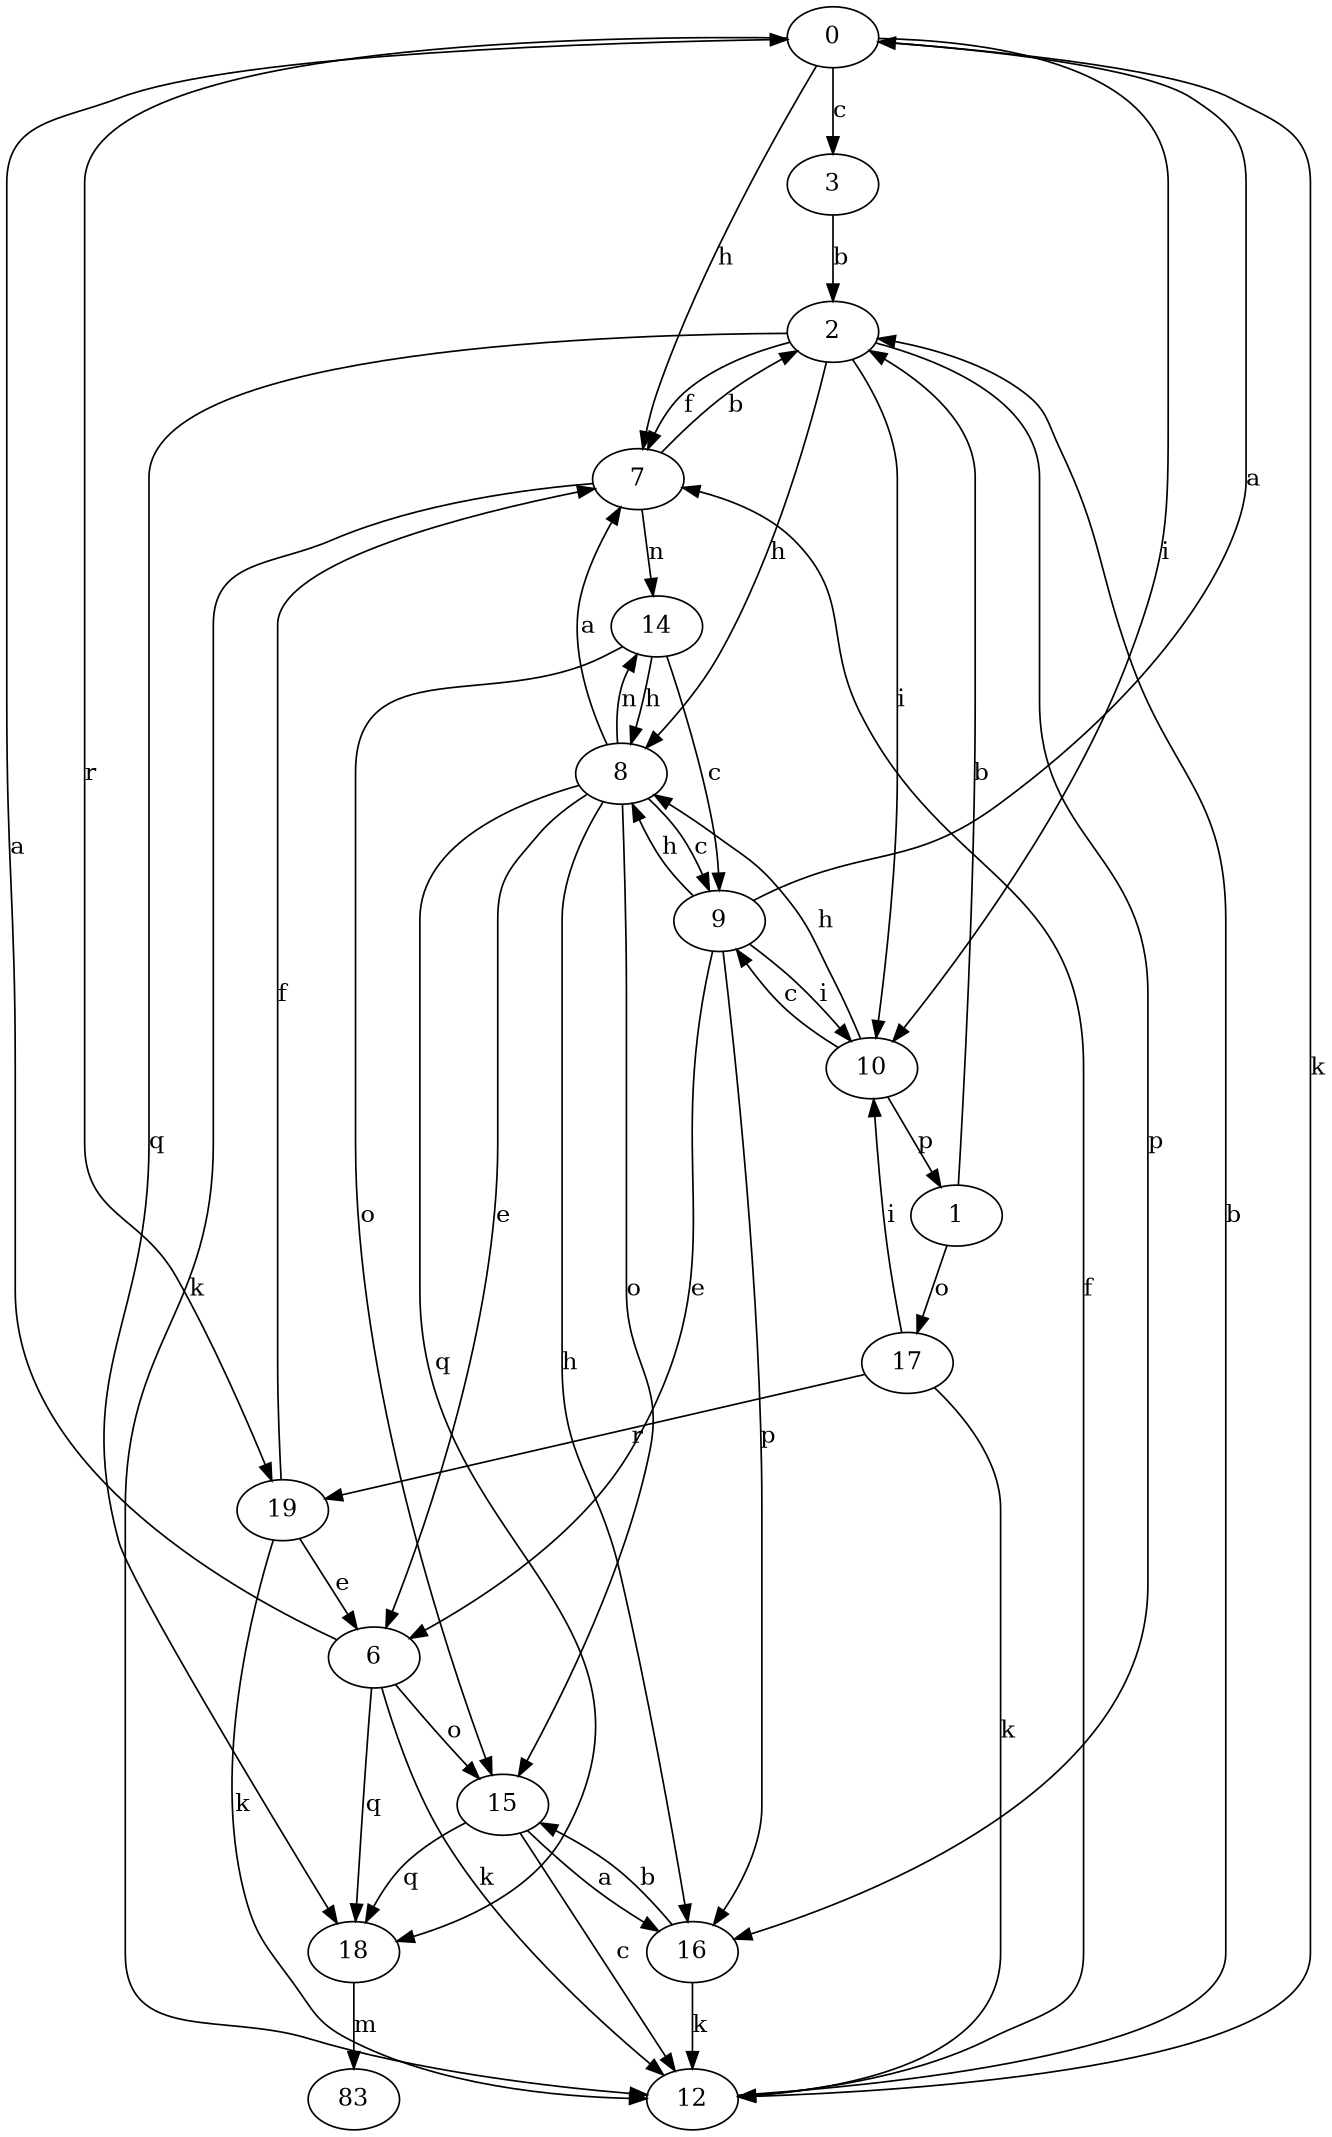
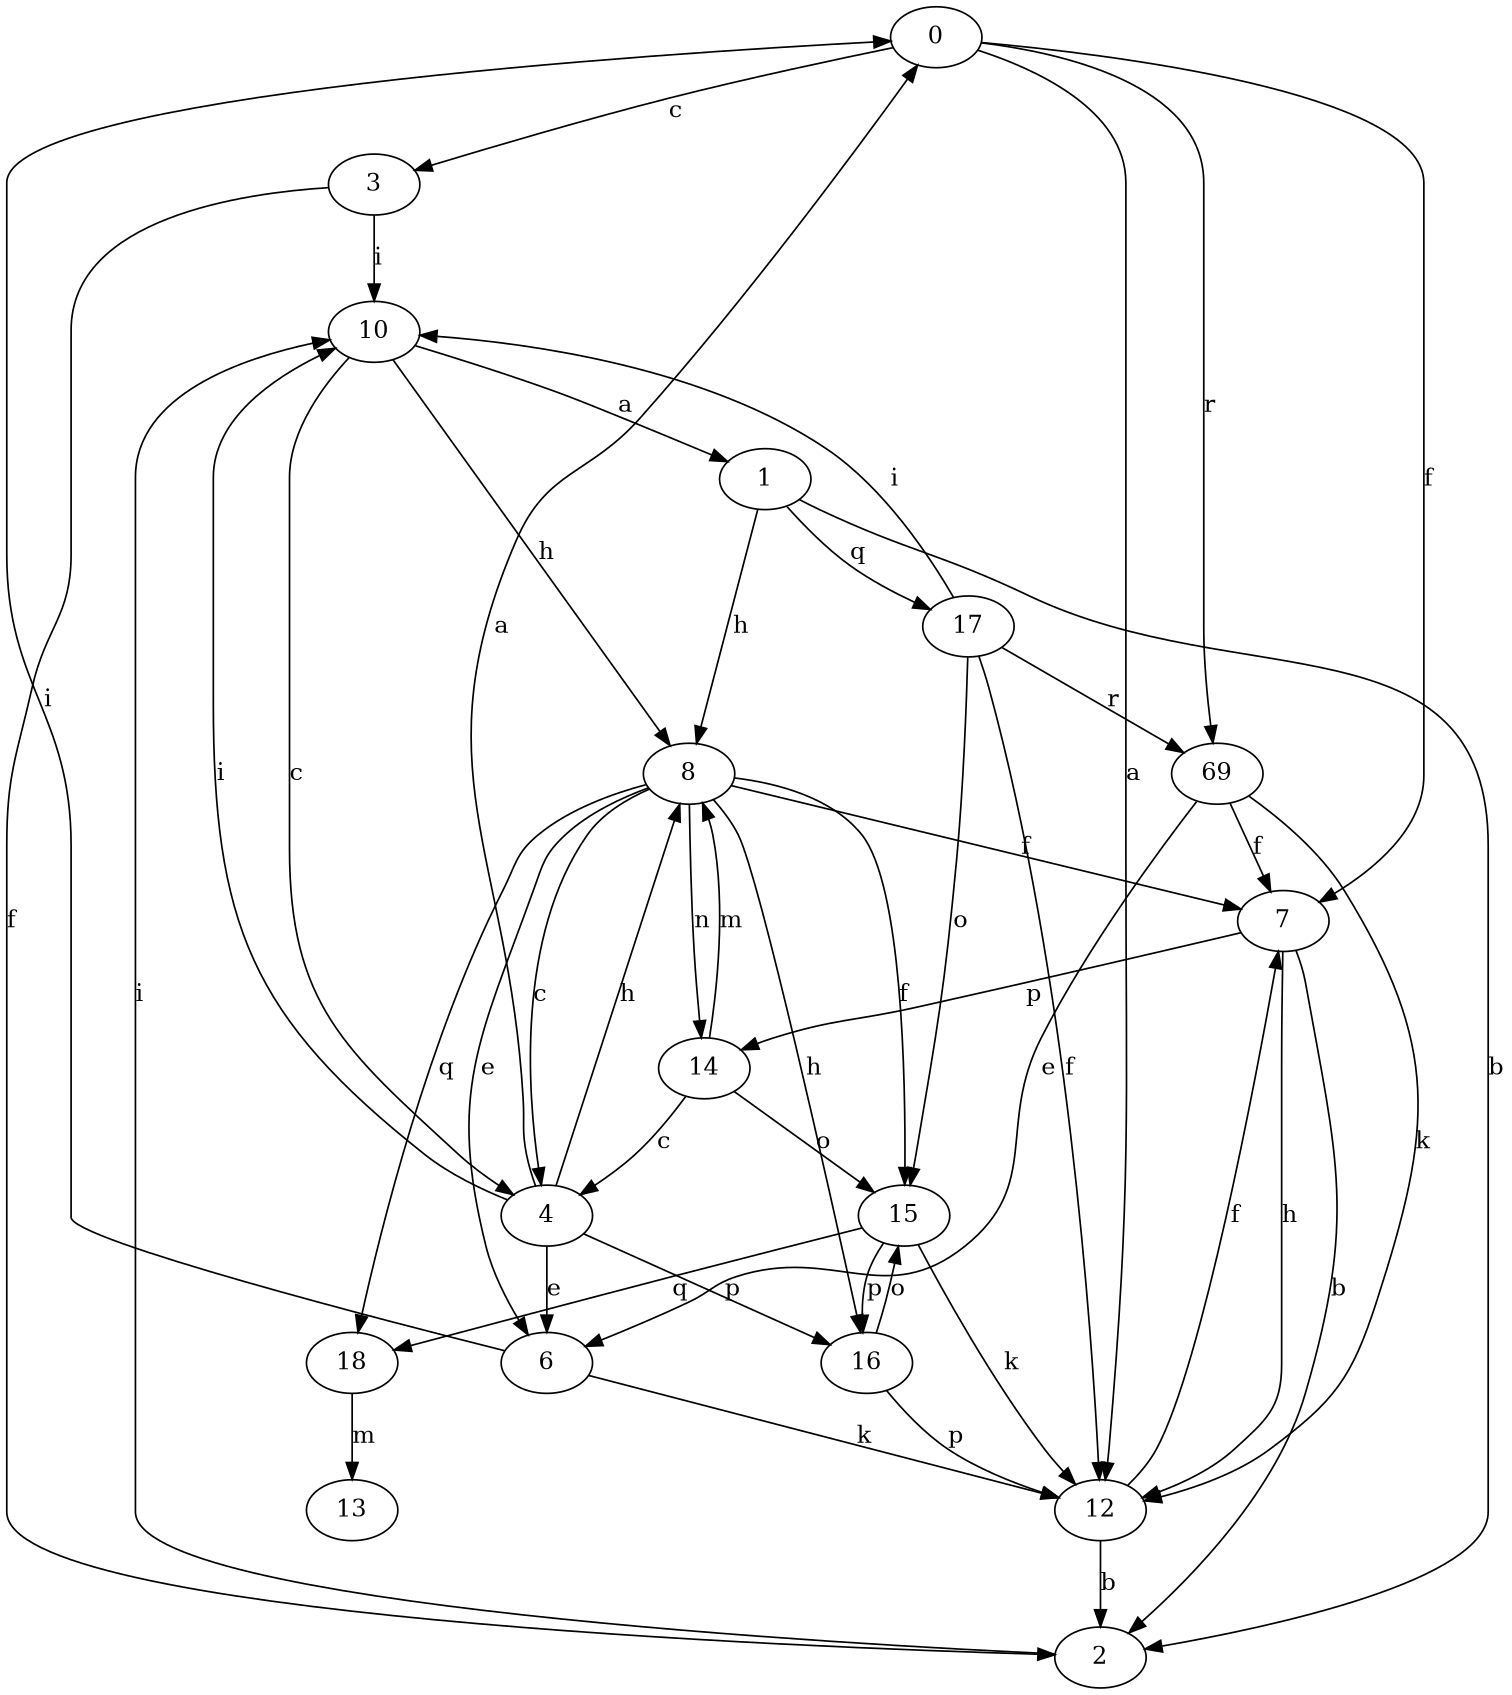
(726, 258) -> (1429, 479)
(841, 258) -> (12, 921)
(712, 373) -> none
(1168, 463) -> (374, 250)
(657, 553) -> (1034, 995)
(764, 560) -> (729, 618)
(588, 626) -> (1026, 847)
(654, 700) -> (731, 921)
(18, 847) -> (48, 700)
(149, 883) -> none
(720, 921) -> (547, 1216)
(1318, 1068) -> (1134, 774)
(926, 1142) -> (626, 405)
(1148, 1186) -> none
(197, 1289) -> (1290, 1216)
(634, 1289) -> (904, 995)
(942, 1289) -> (858, 553)
(283, 1510) -> (1217, 774)
(431, 1726) -> (951, 914)
(1008, 1731) -> (1070, 1068)
(364, 1796) -> none
(605, 1878) -> (875, 1289)
(648, 1878) -> (898, 1289)
(623, 1952) -> (1012, 1363)
(700, 2026) -> (957, 1437)
(354, 2099) -> (352, 1510)
